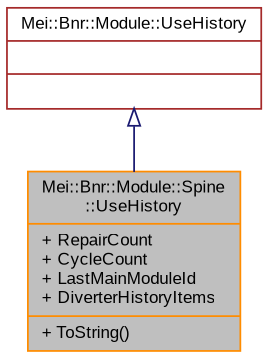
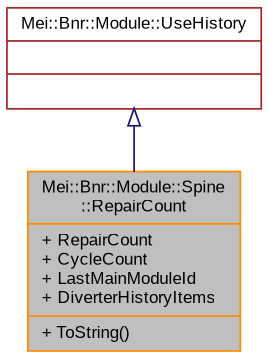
(134, 206) -> (134, 206)
